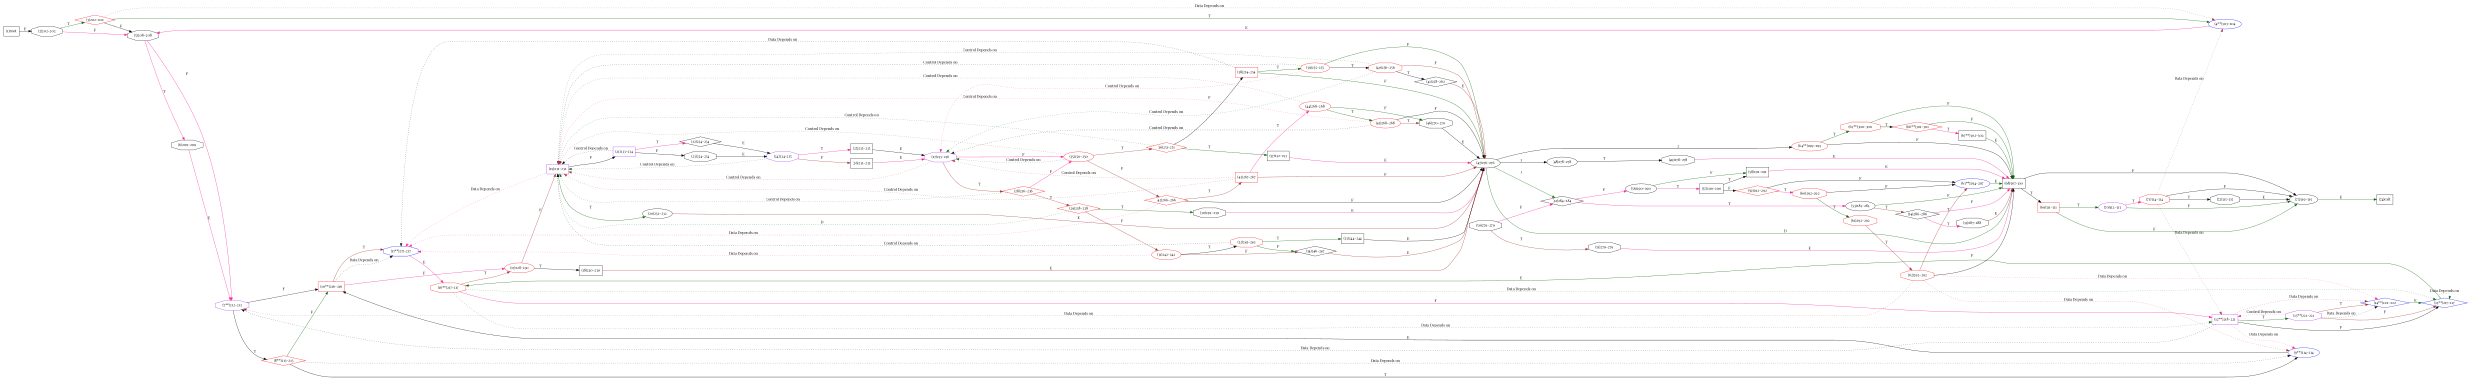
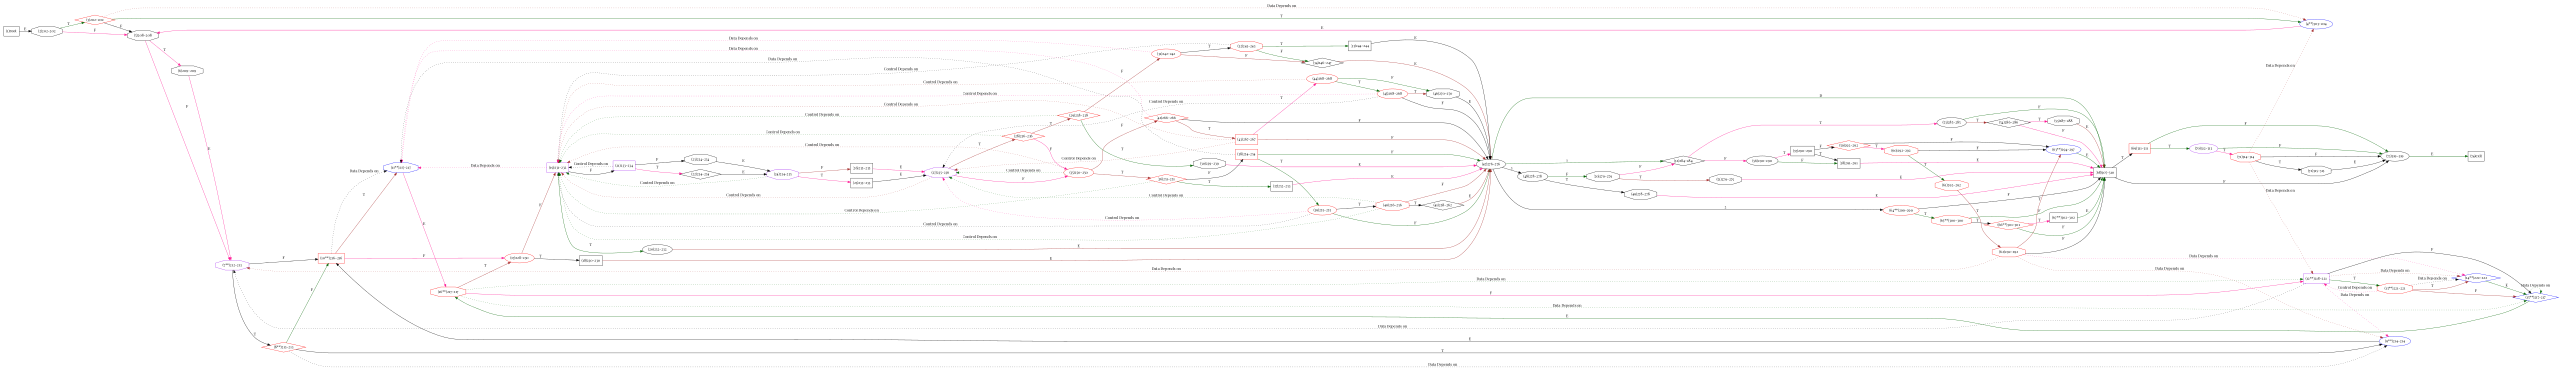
none -> (1566, 176)
(822, 223) -> (822, 115)
(2304, 316) -> (2395, 288)
